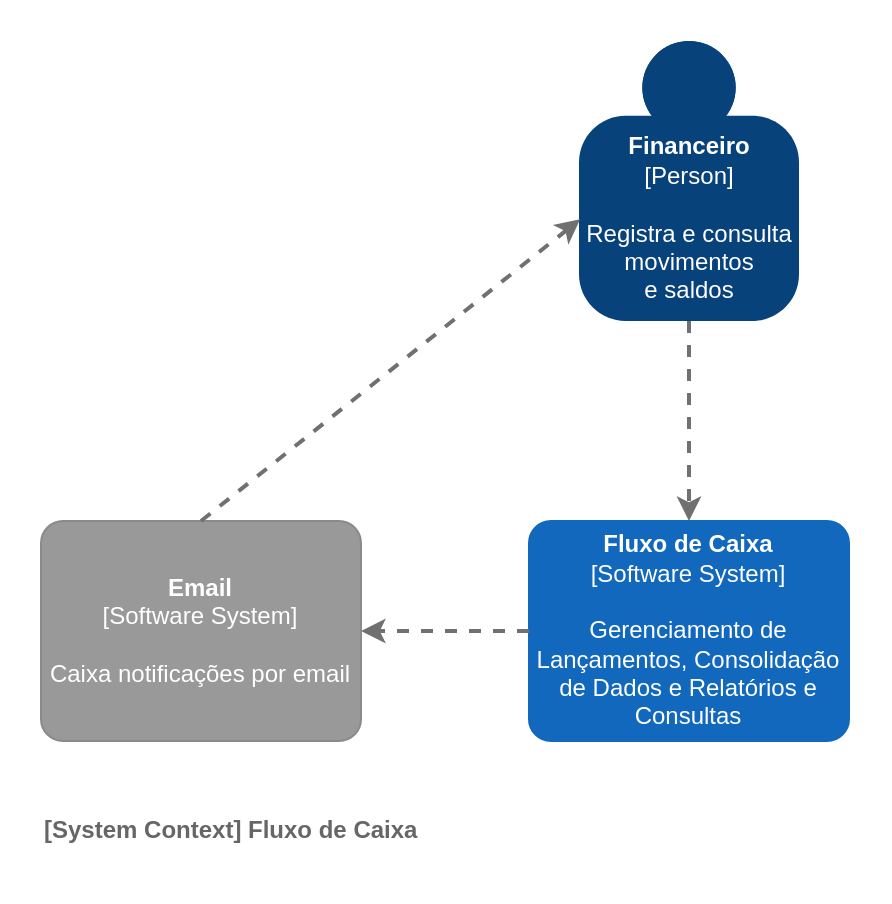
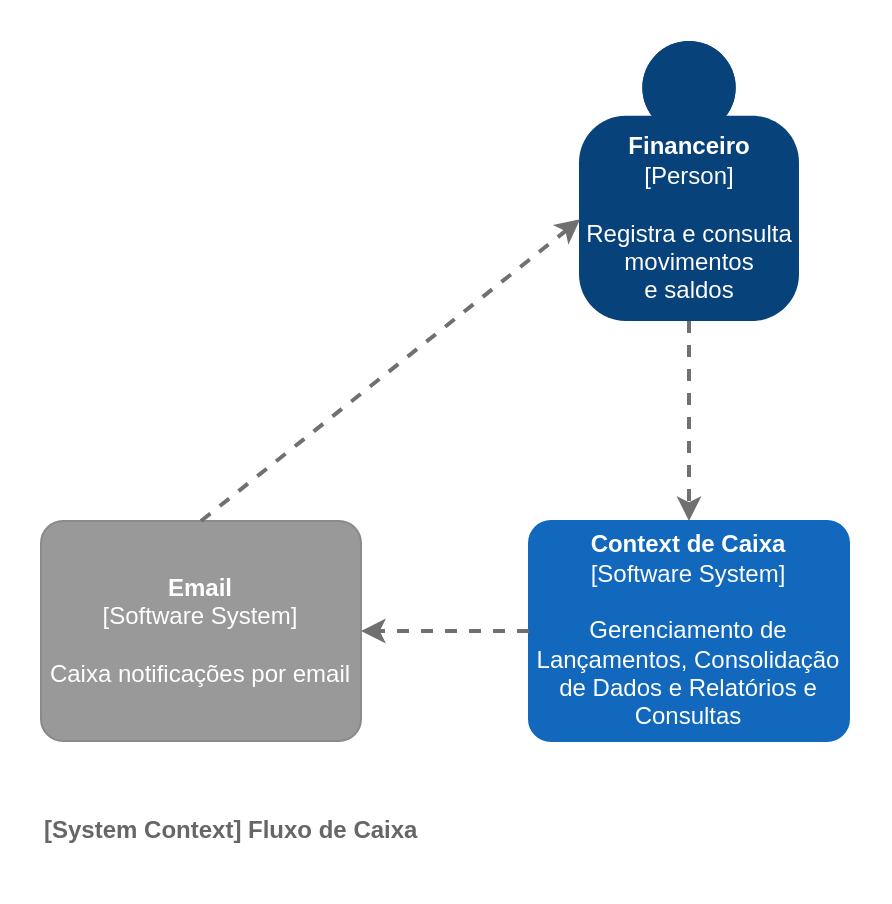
(689, 631) -> (689, 631)
